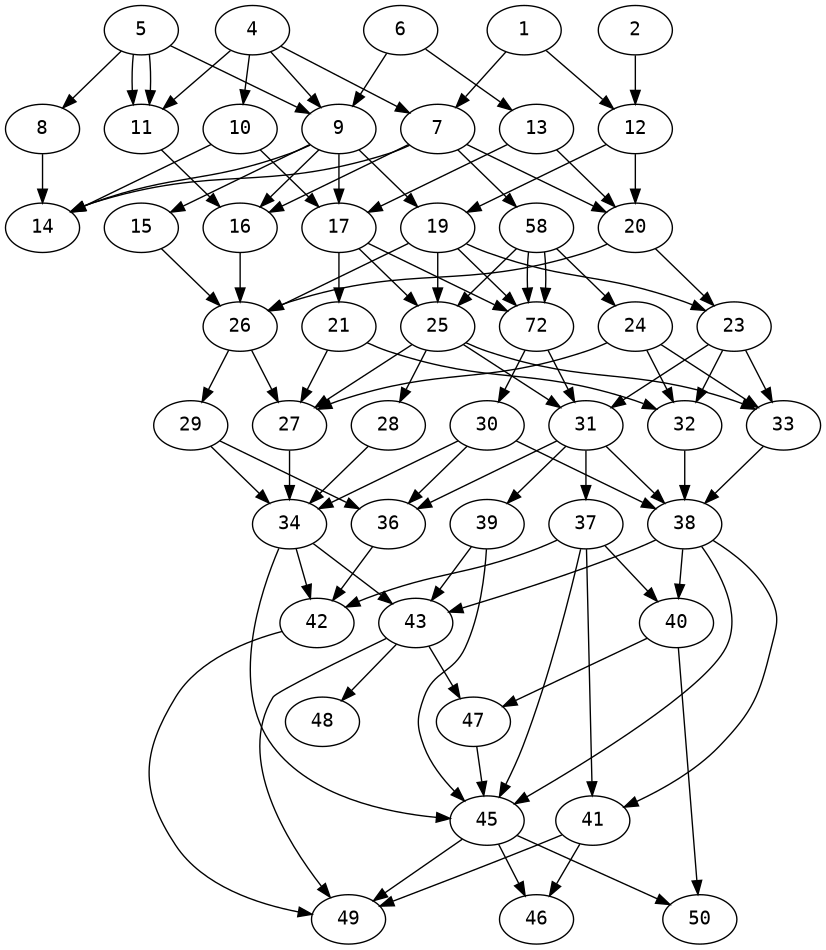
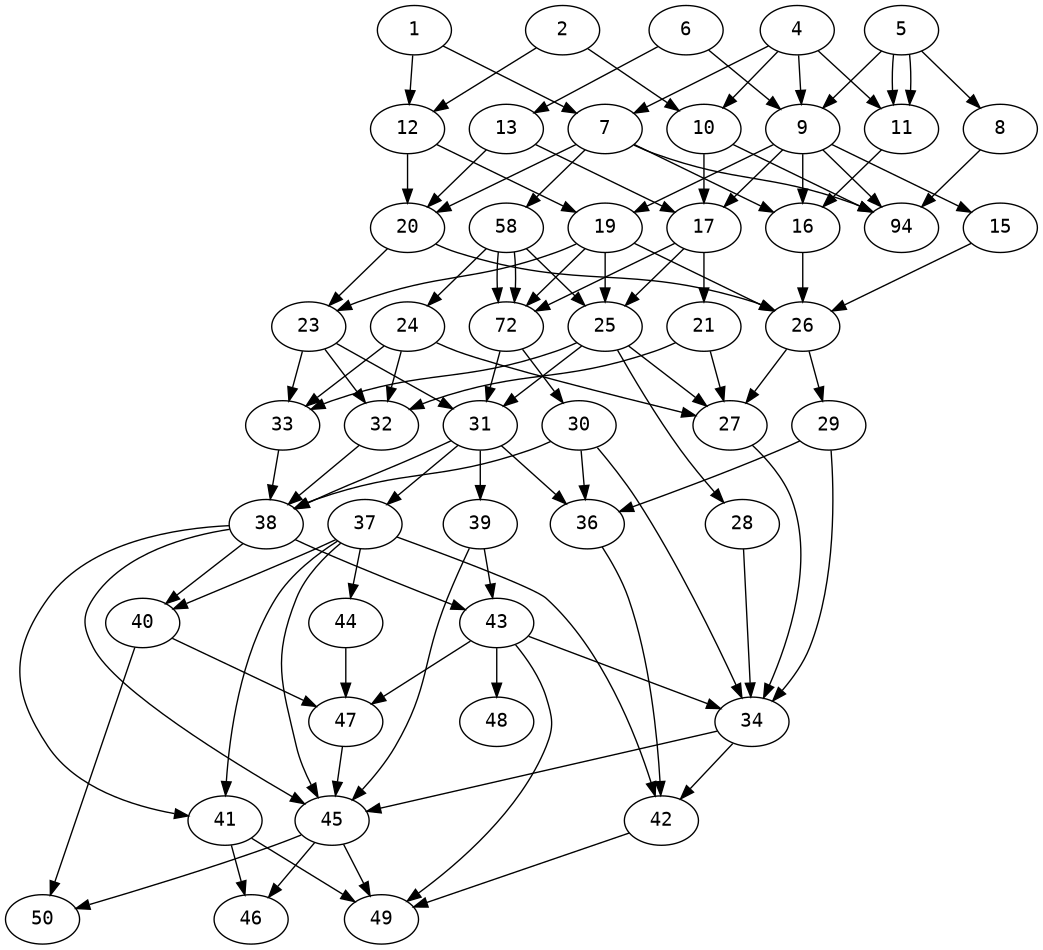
none -> (628, 76)
(43, 228) -> (902, 228)
(345, 568) -> (618, 670)
none -> (346, 623)
